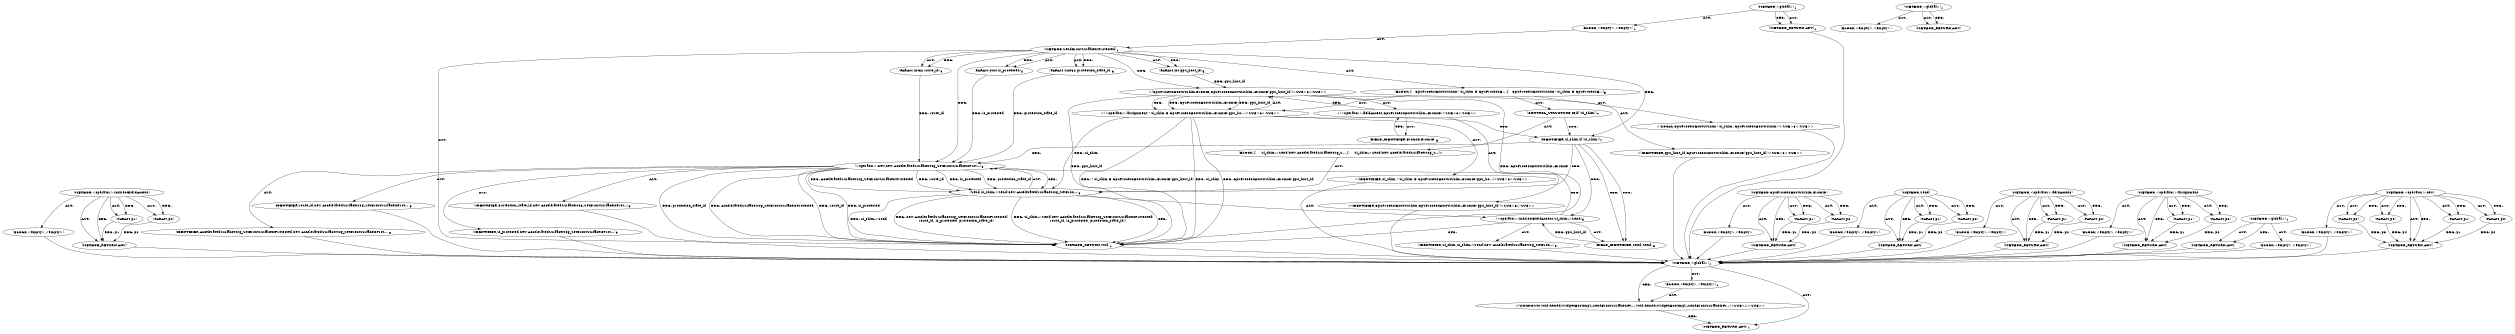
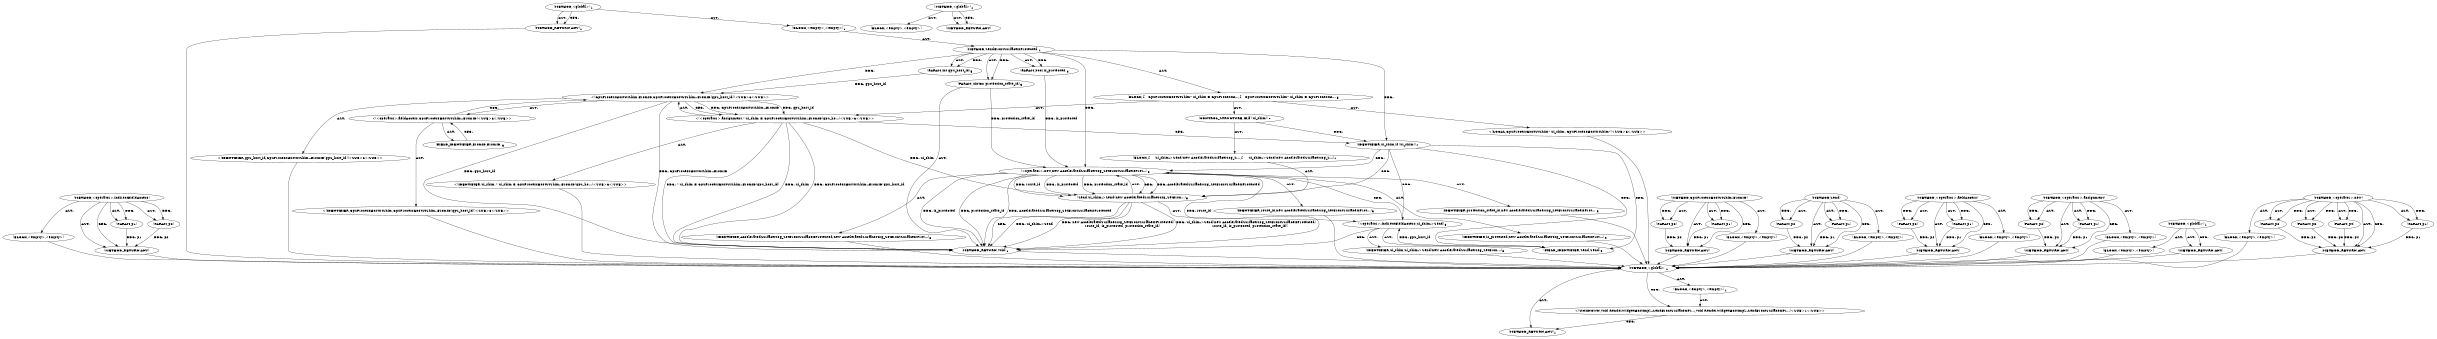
(921, 71) -> none
(439, 162) -> (915, 182)
